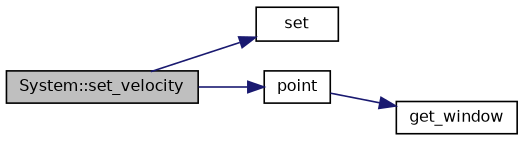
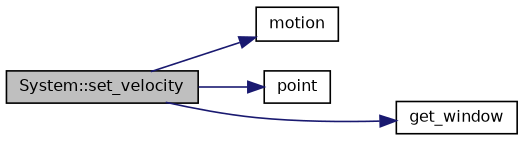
(297, 24) -> (297, 24)
(355, 98) -> (272, 119)
